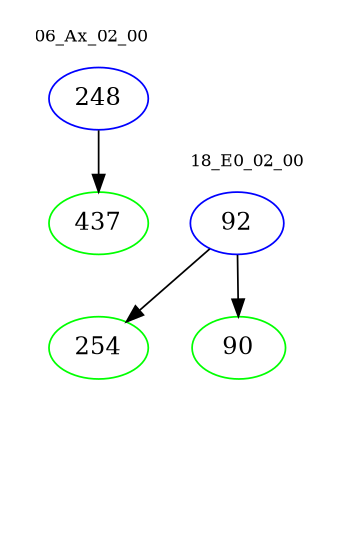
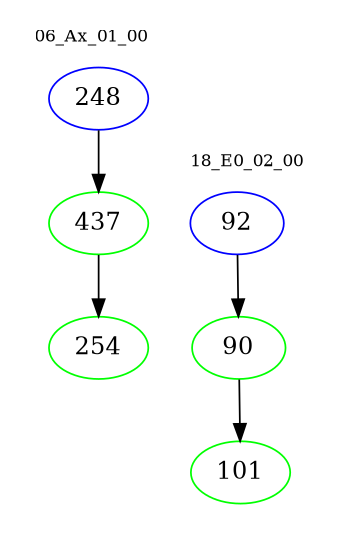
(92, 37) -> (92, 37)
(187, 269) -> (99, 277)
none -> (241, 472)
